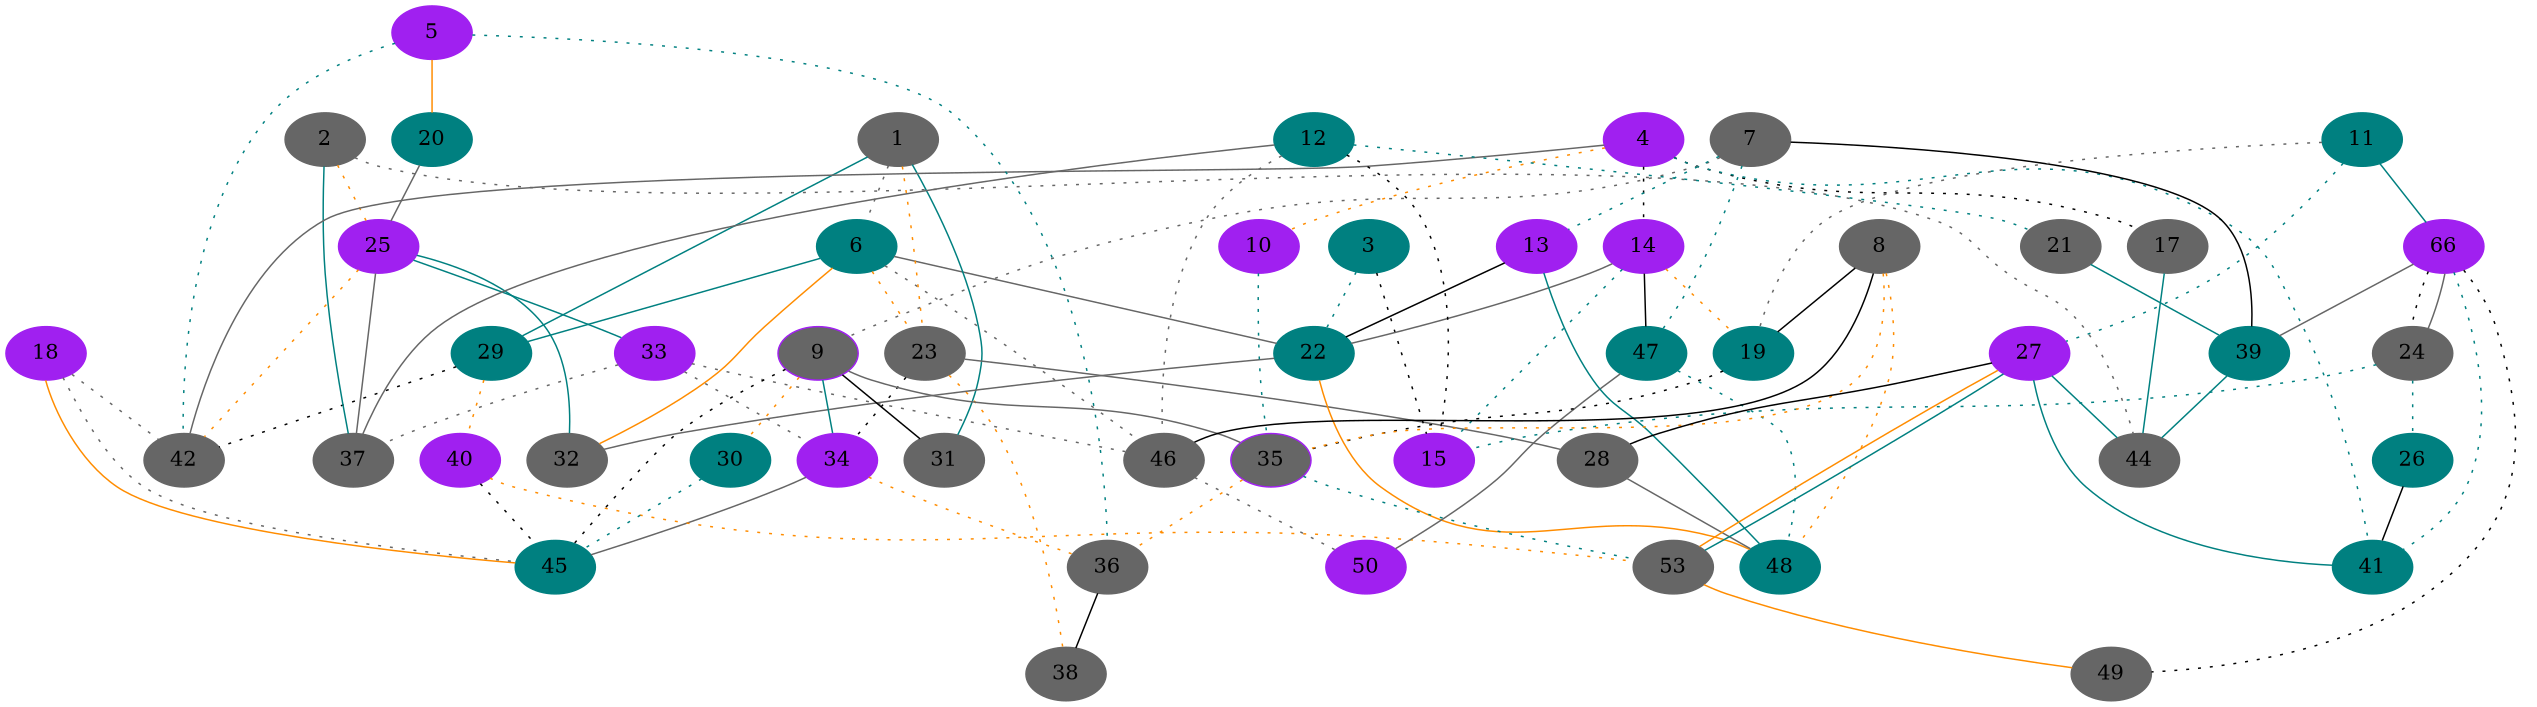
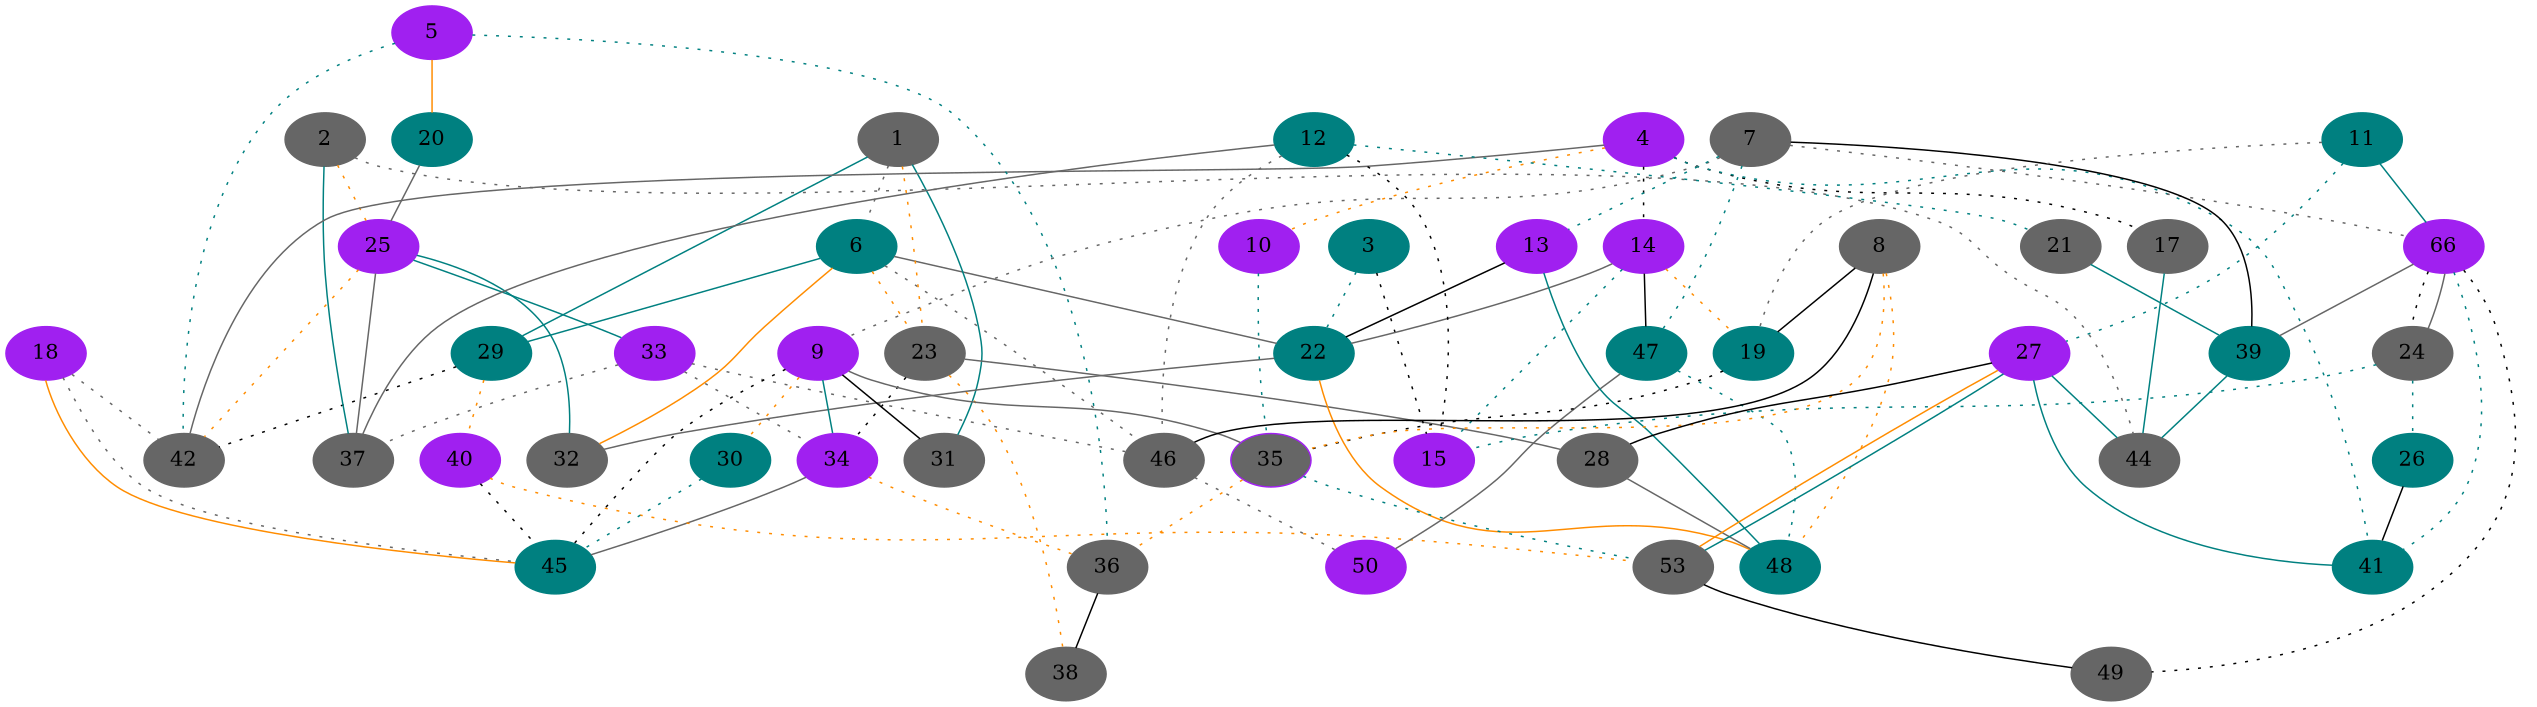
none -> (2084, 182)
(818, 353) -> (818, 353)
(1886, 636) -> (1886, 636)
